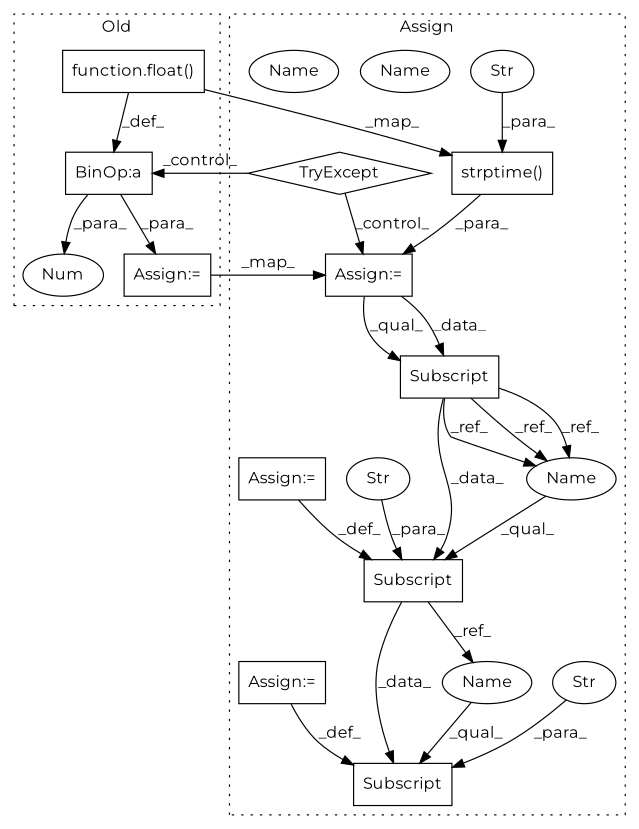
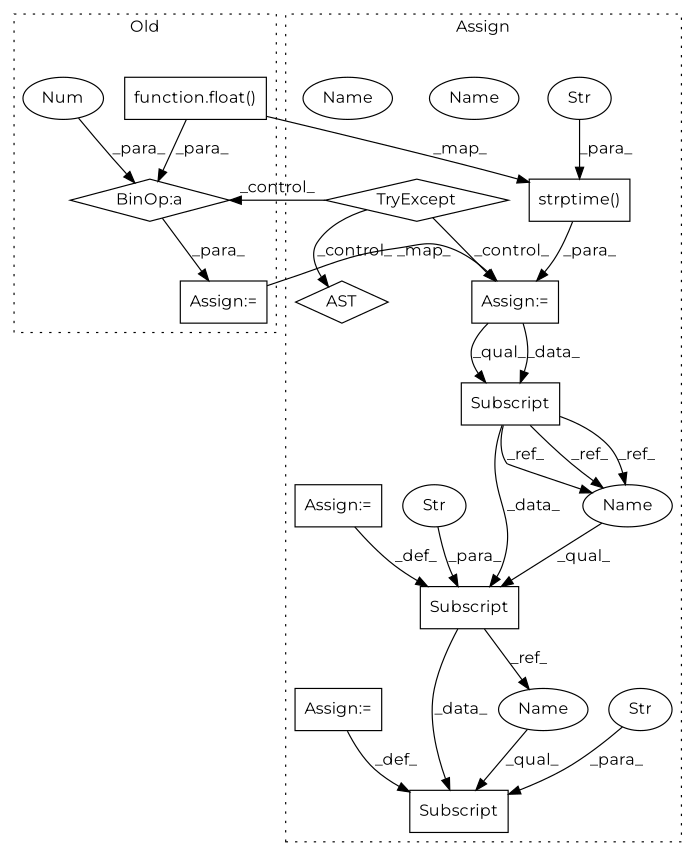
(143, 122) -> (203, 149)
(109, 173) -> (150, 200)
(73, 217) -> (102, 146)
none -> (342, 302)
